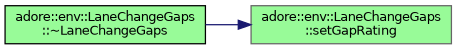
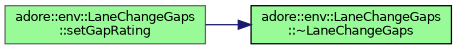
(222, 25) -> (222, 25)
